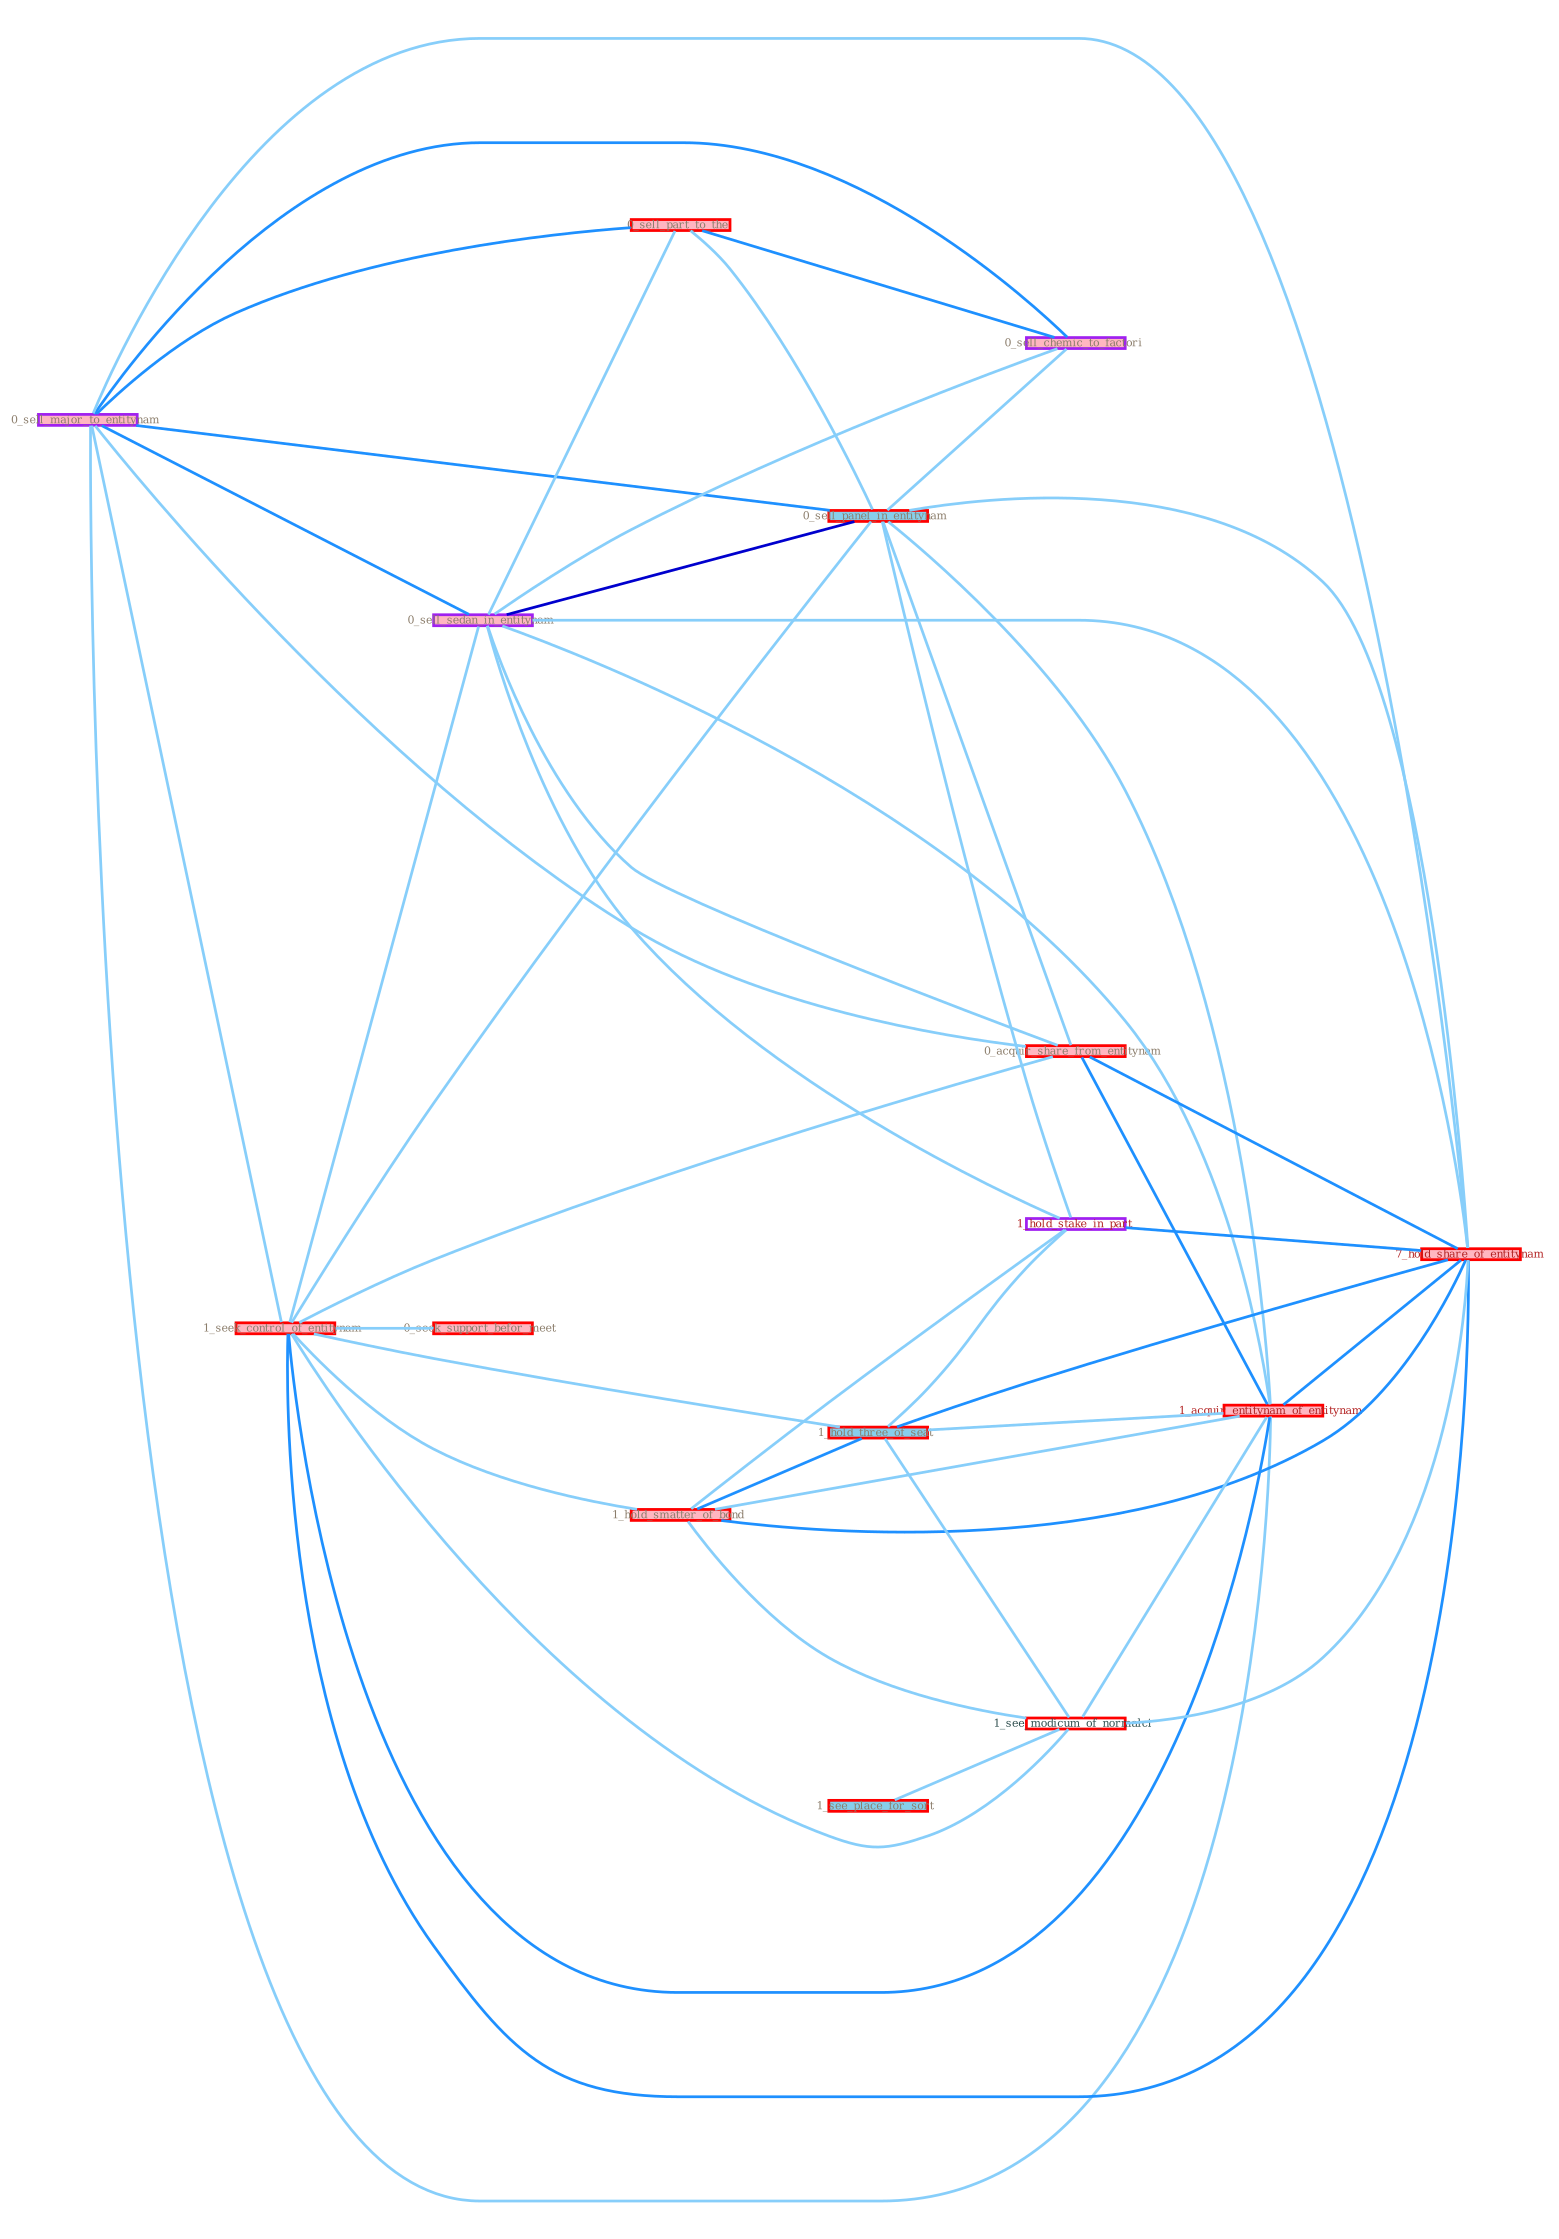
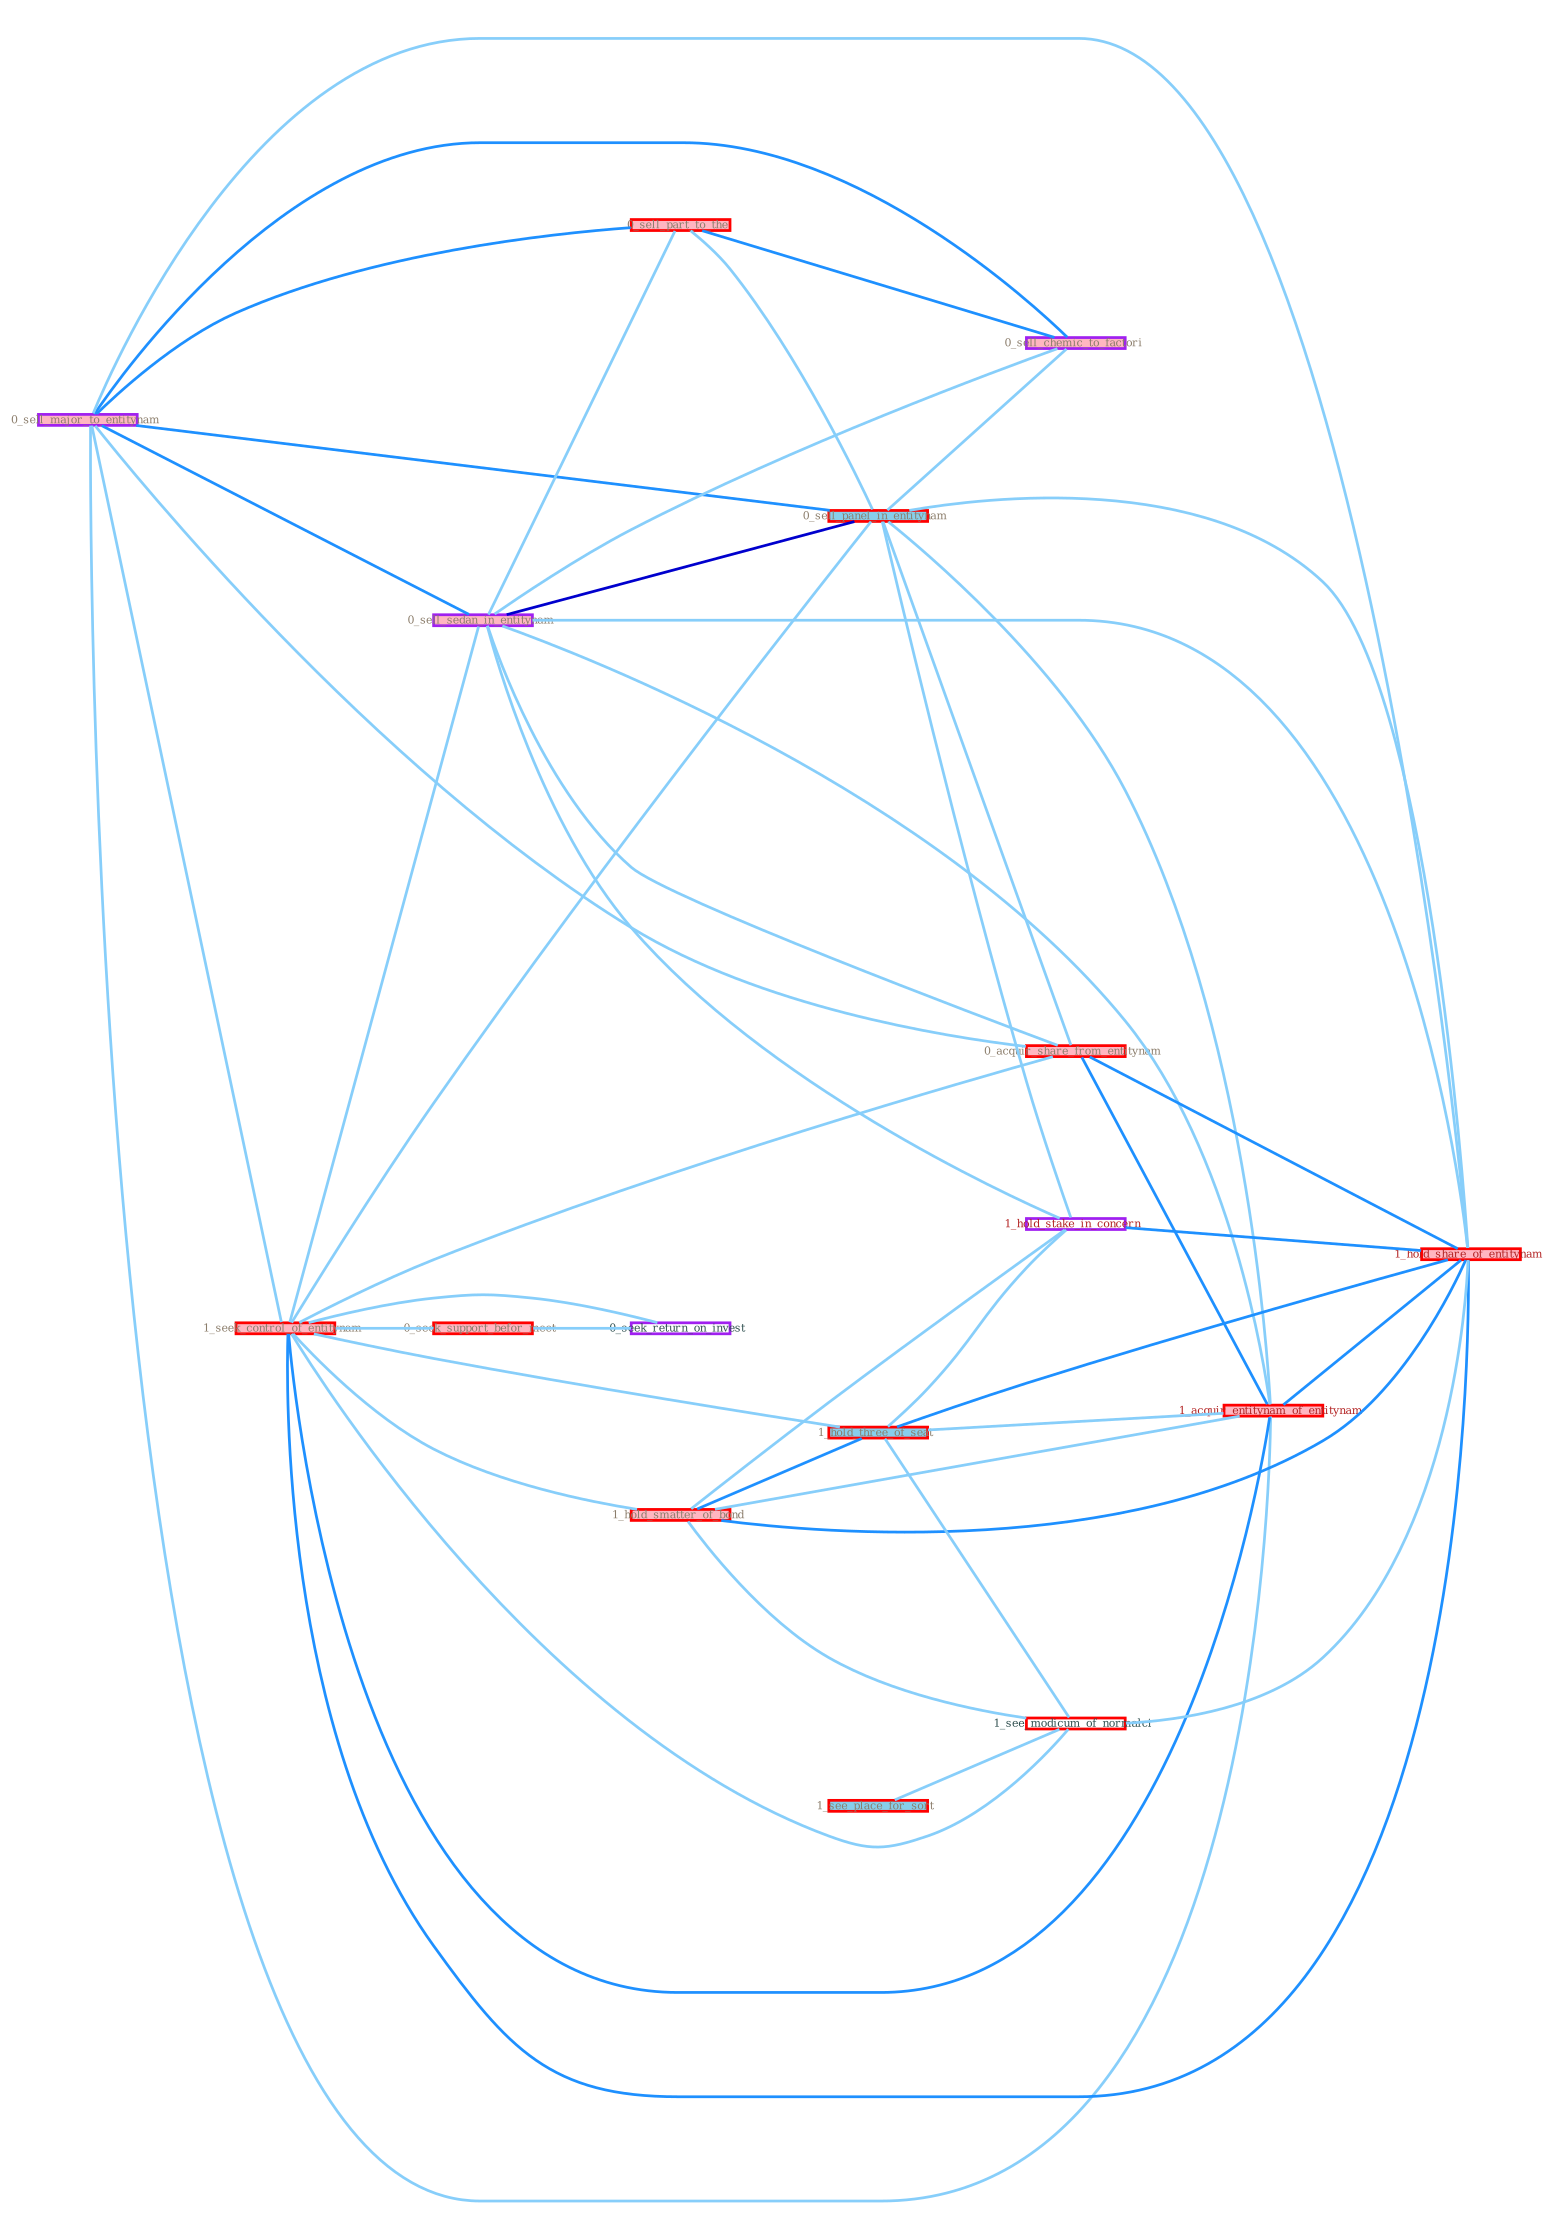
(1076, 1224) -> (1076, 1224)
(1471, 1254) -> (1471, 1254)
none -> (681, 1328)
(1175, 1567) -> none
